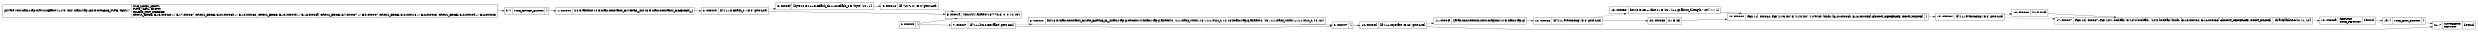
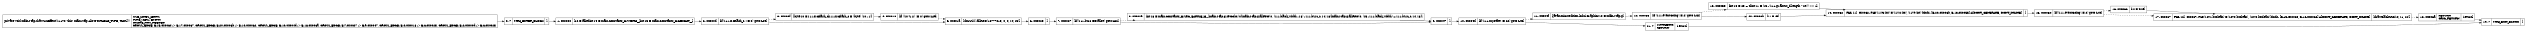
(938, 21) -> (1024, 21)
(2428, 23) -> (2084, 27)
